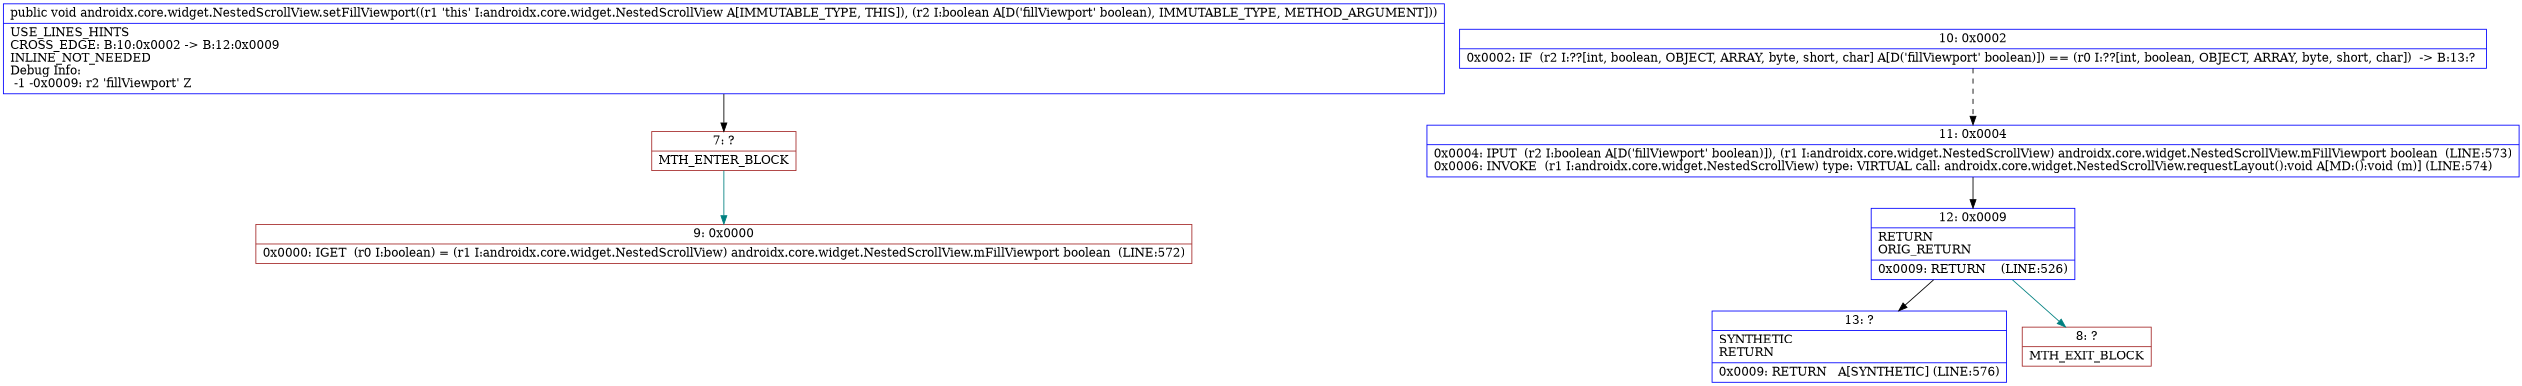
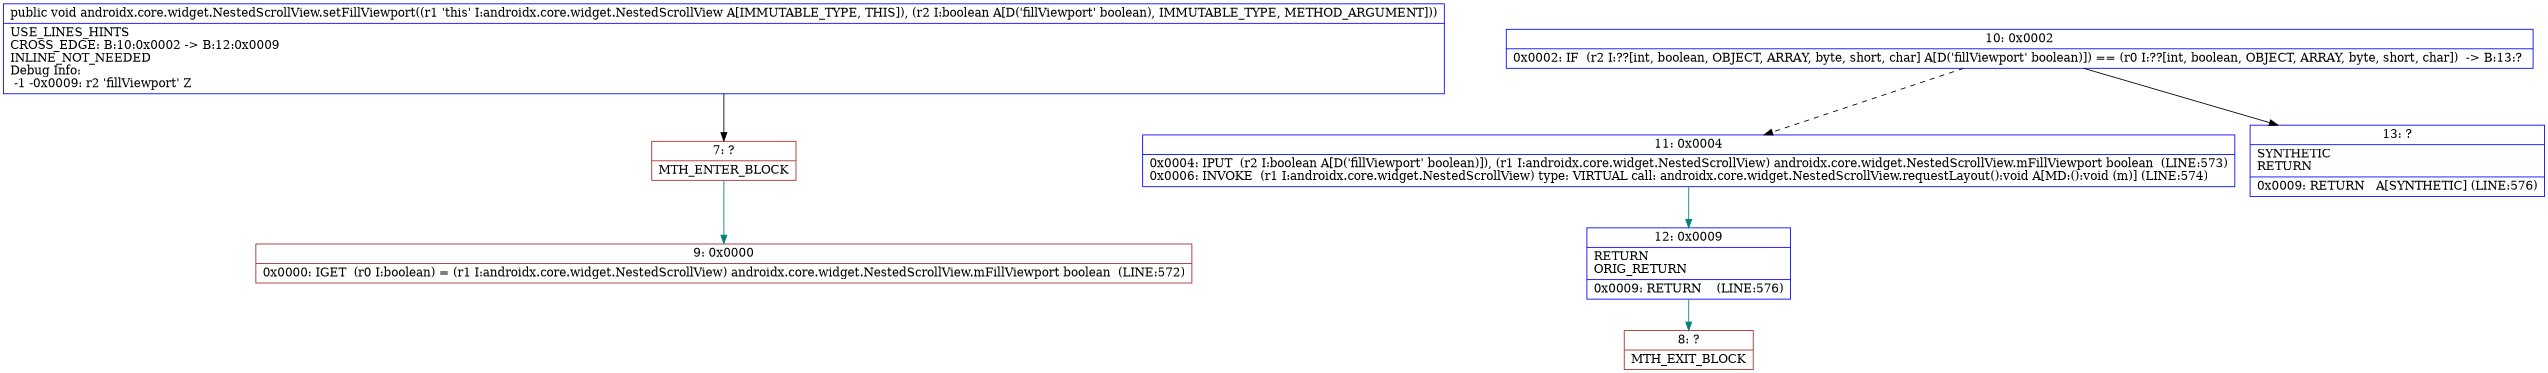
(1973, 188) -> (1689, 203)
(1973, 269) -> (1689, 289)
(1919, 292) -> (2177, 95)
